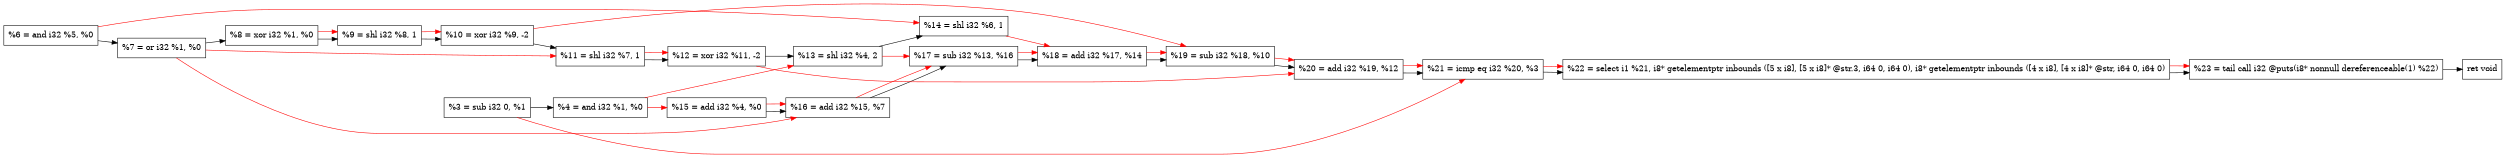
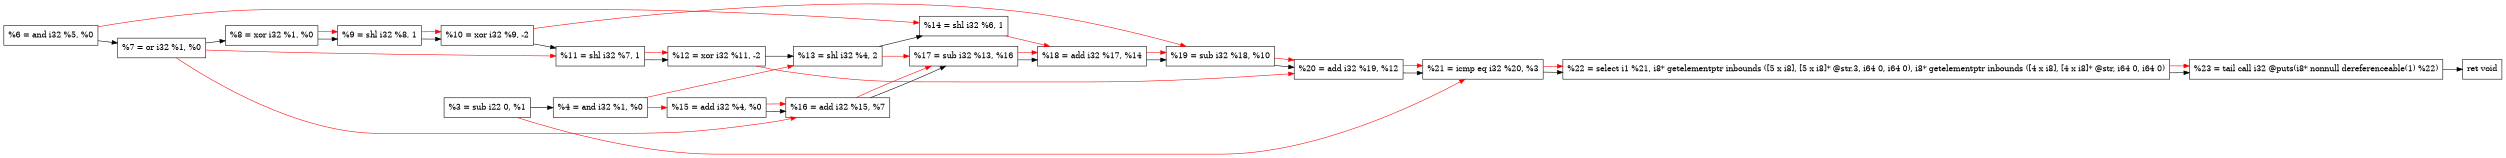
(487, 108) -> (487, 108)
